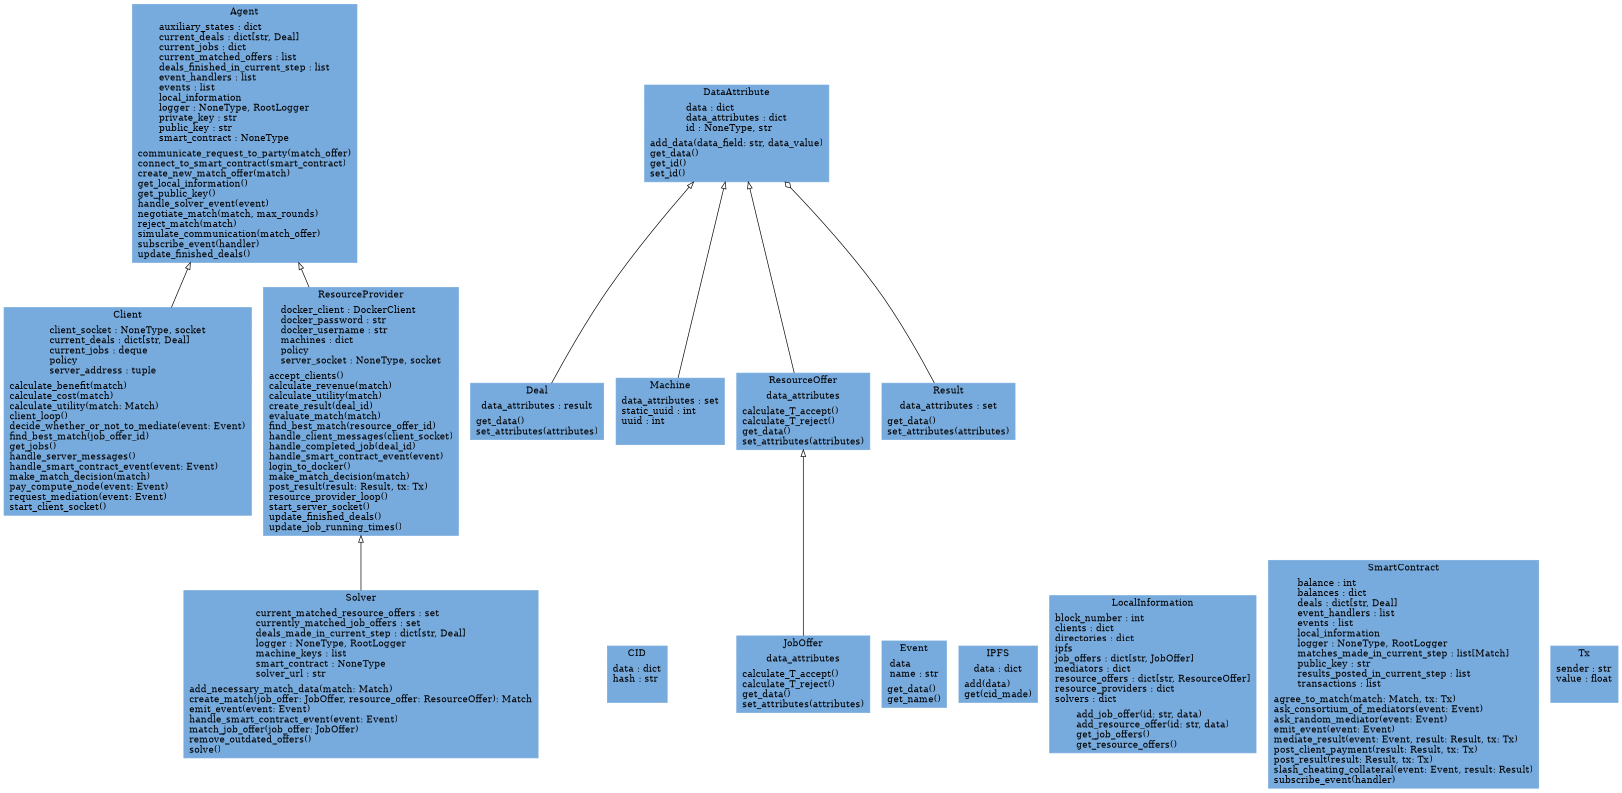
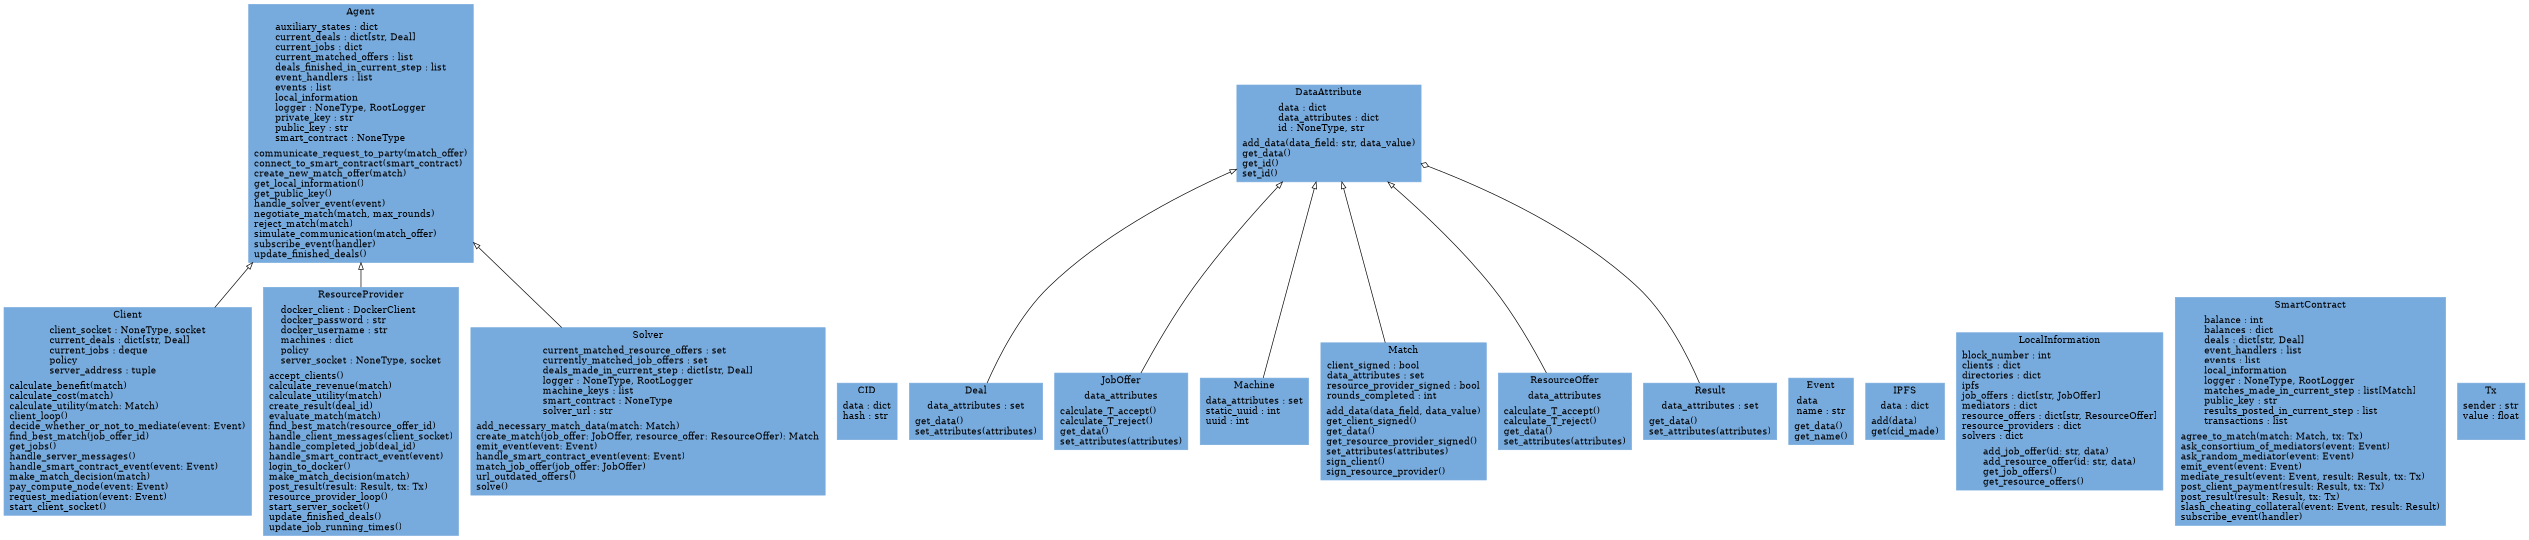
(537, 406) -> (976, 406)
none -> (1404, 411)
(803, 546) -> (1203, 275)
(361, 566) -> (520, 287)
(250, 740) -> (526, 477)
